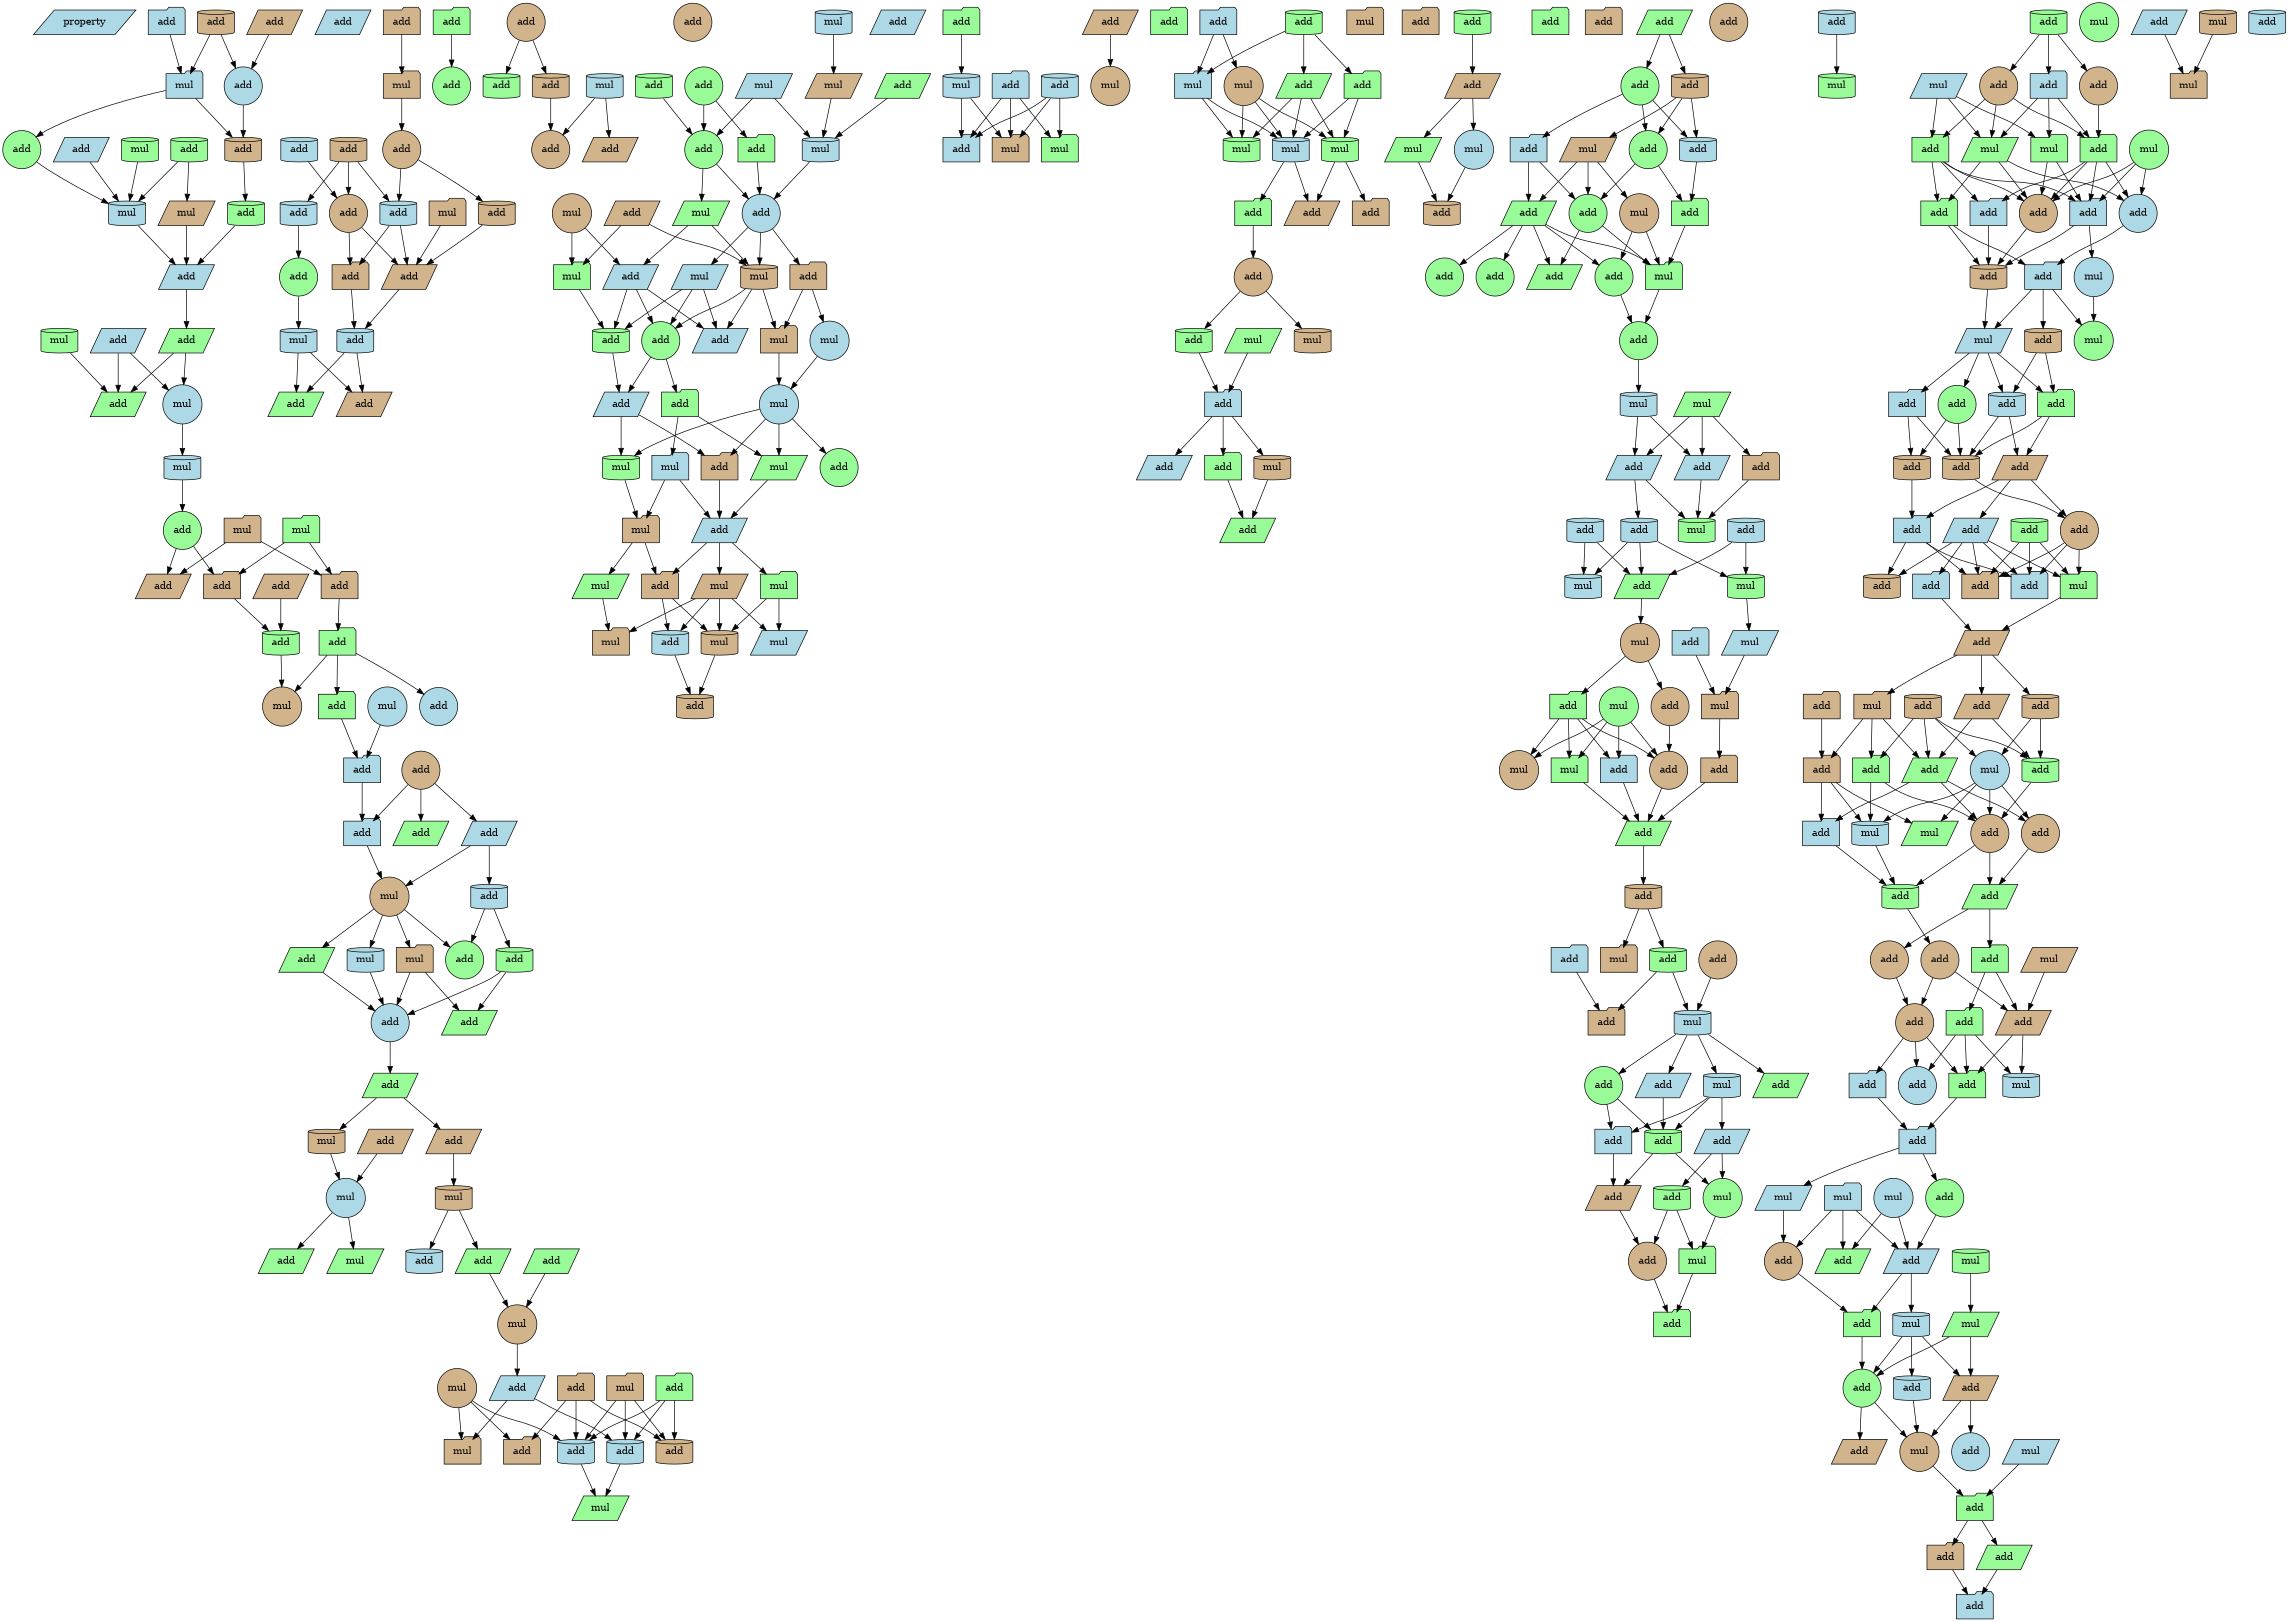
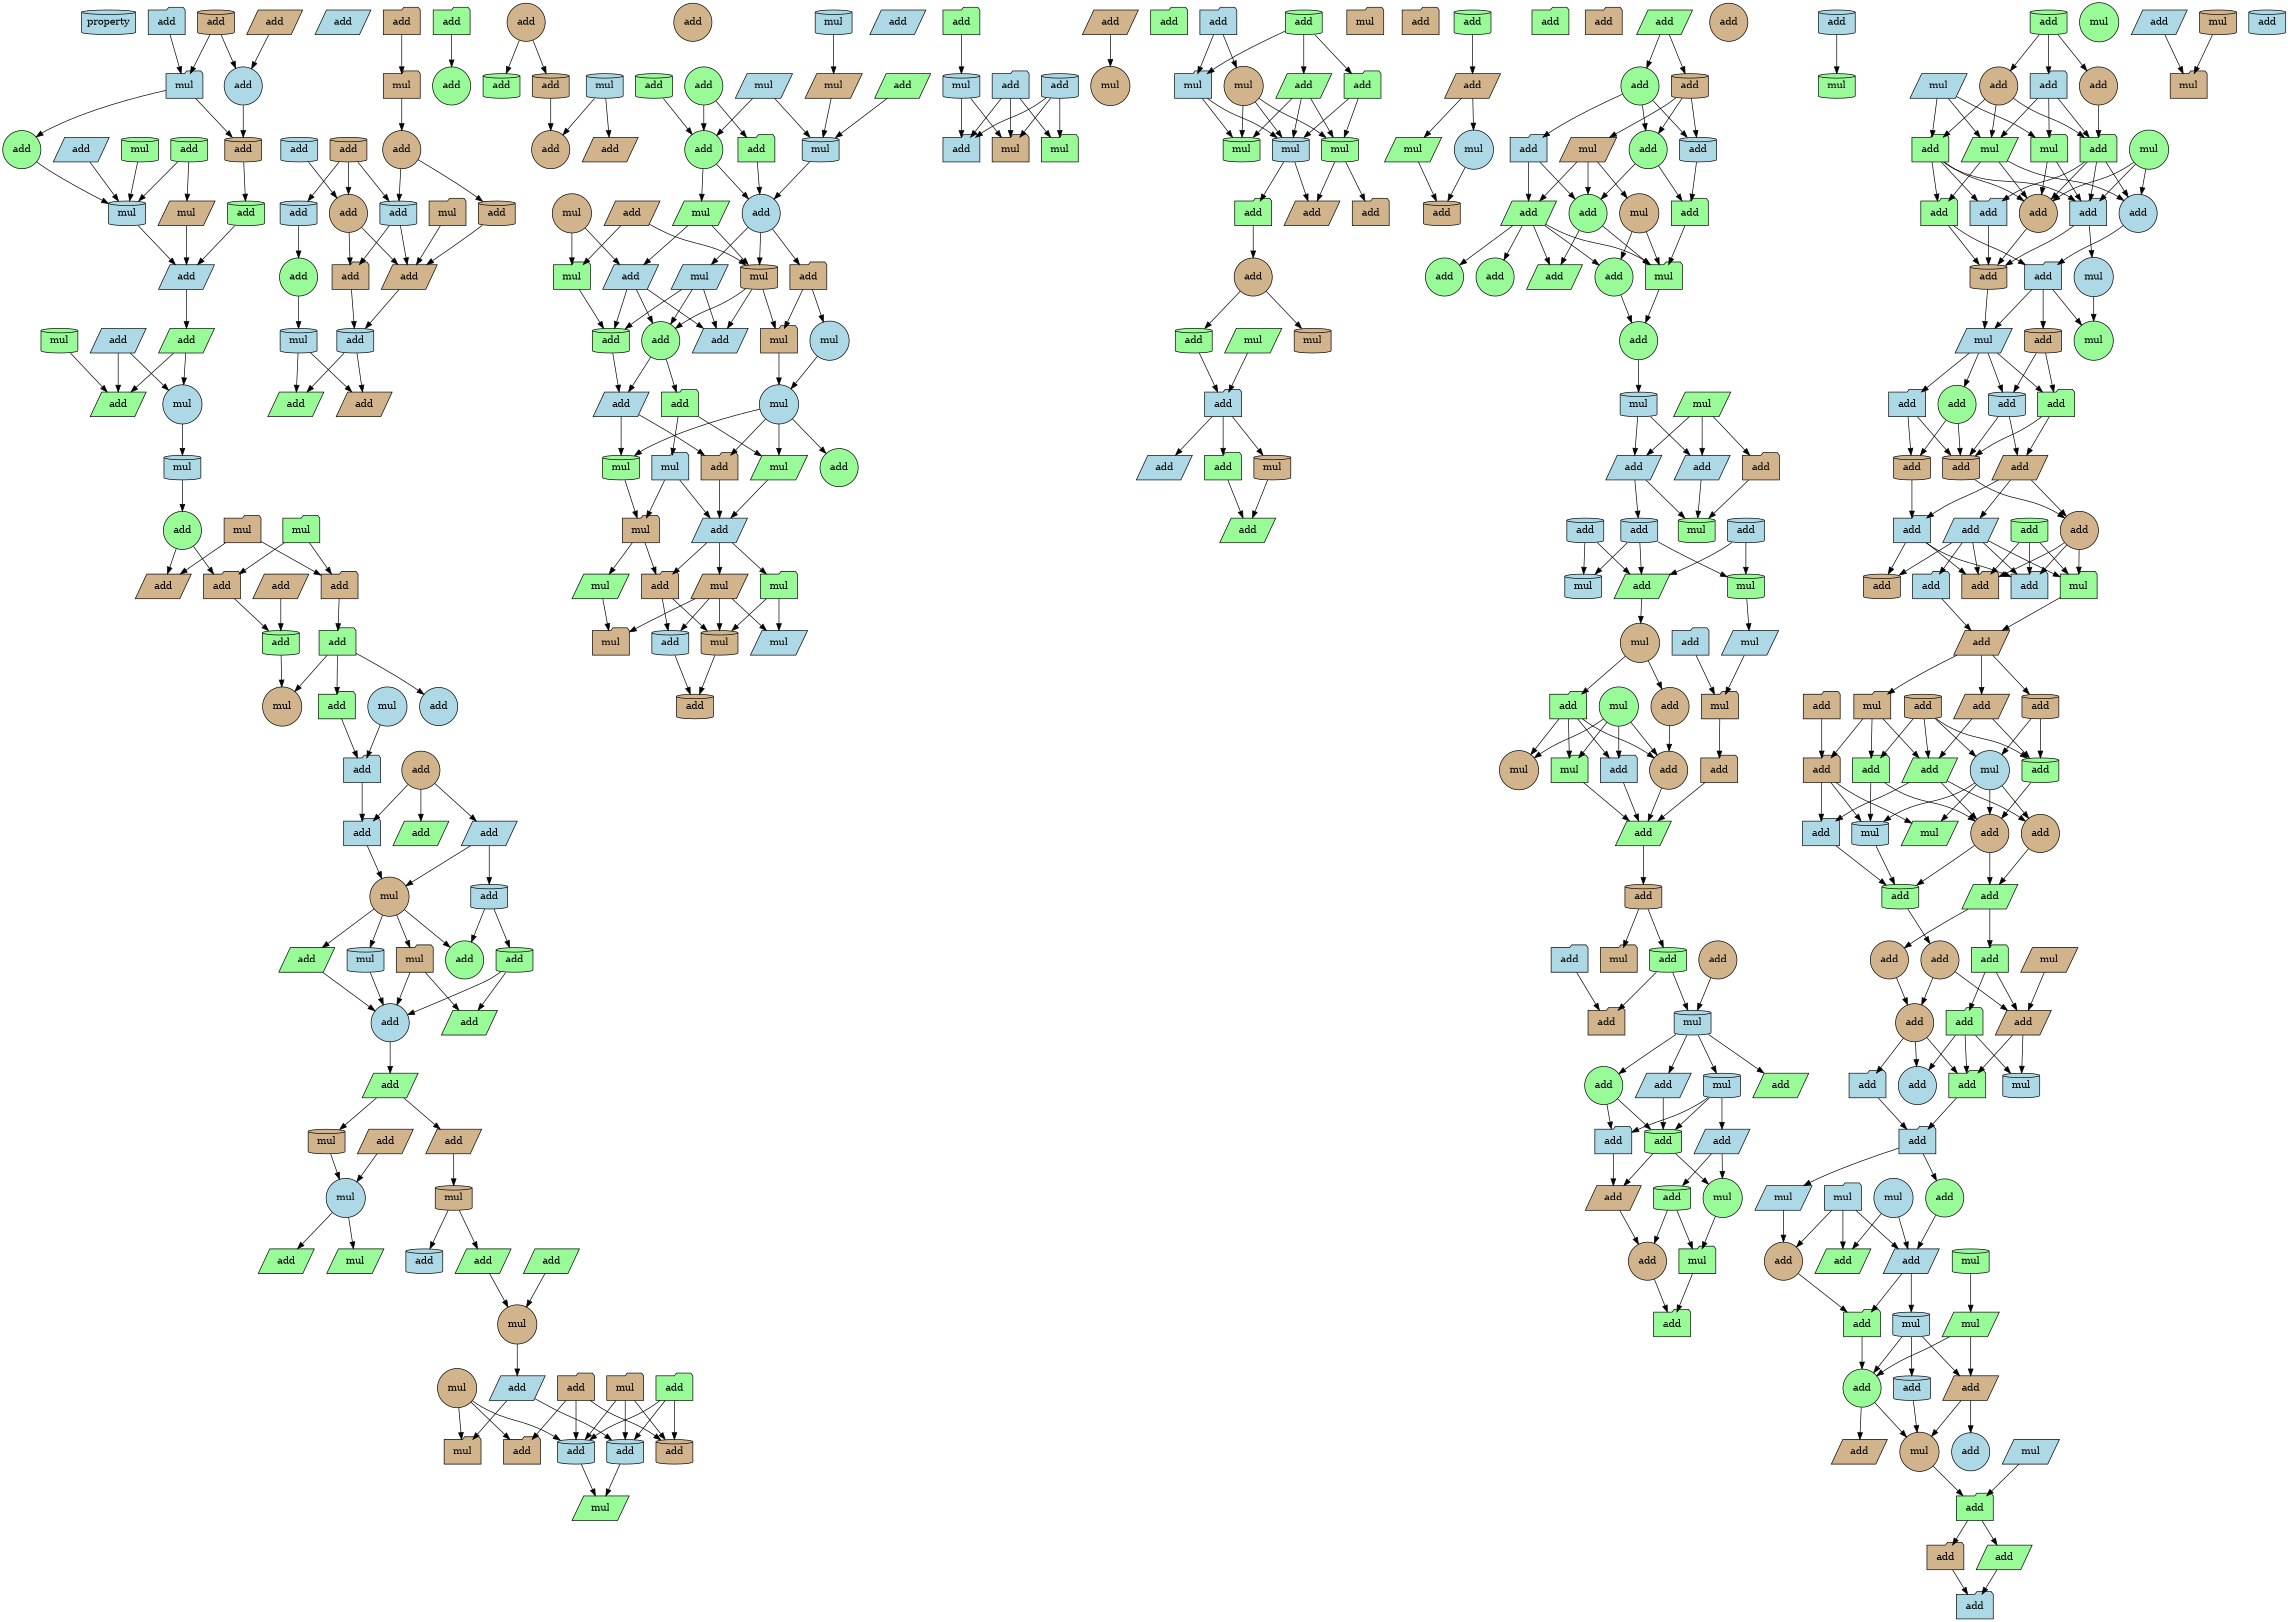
(85, 22) -> (109, 22)
